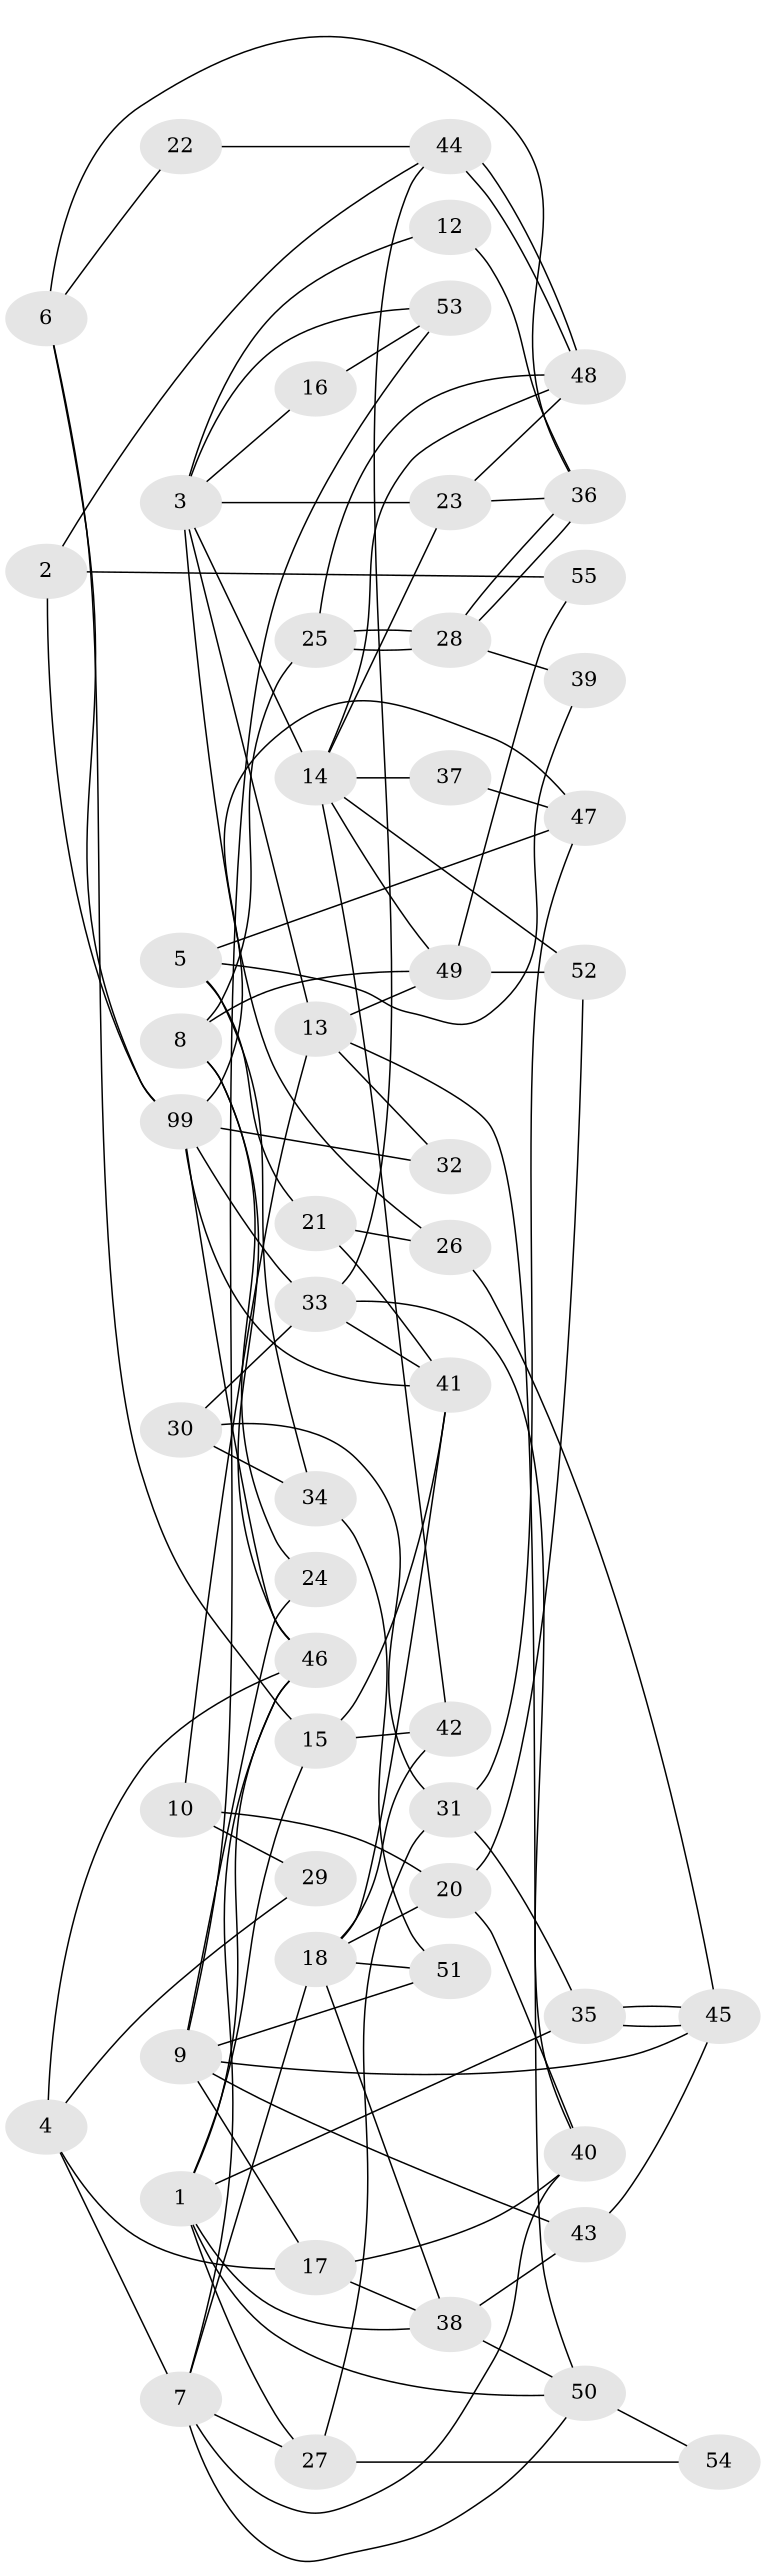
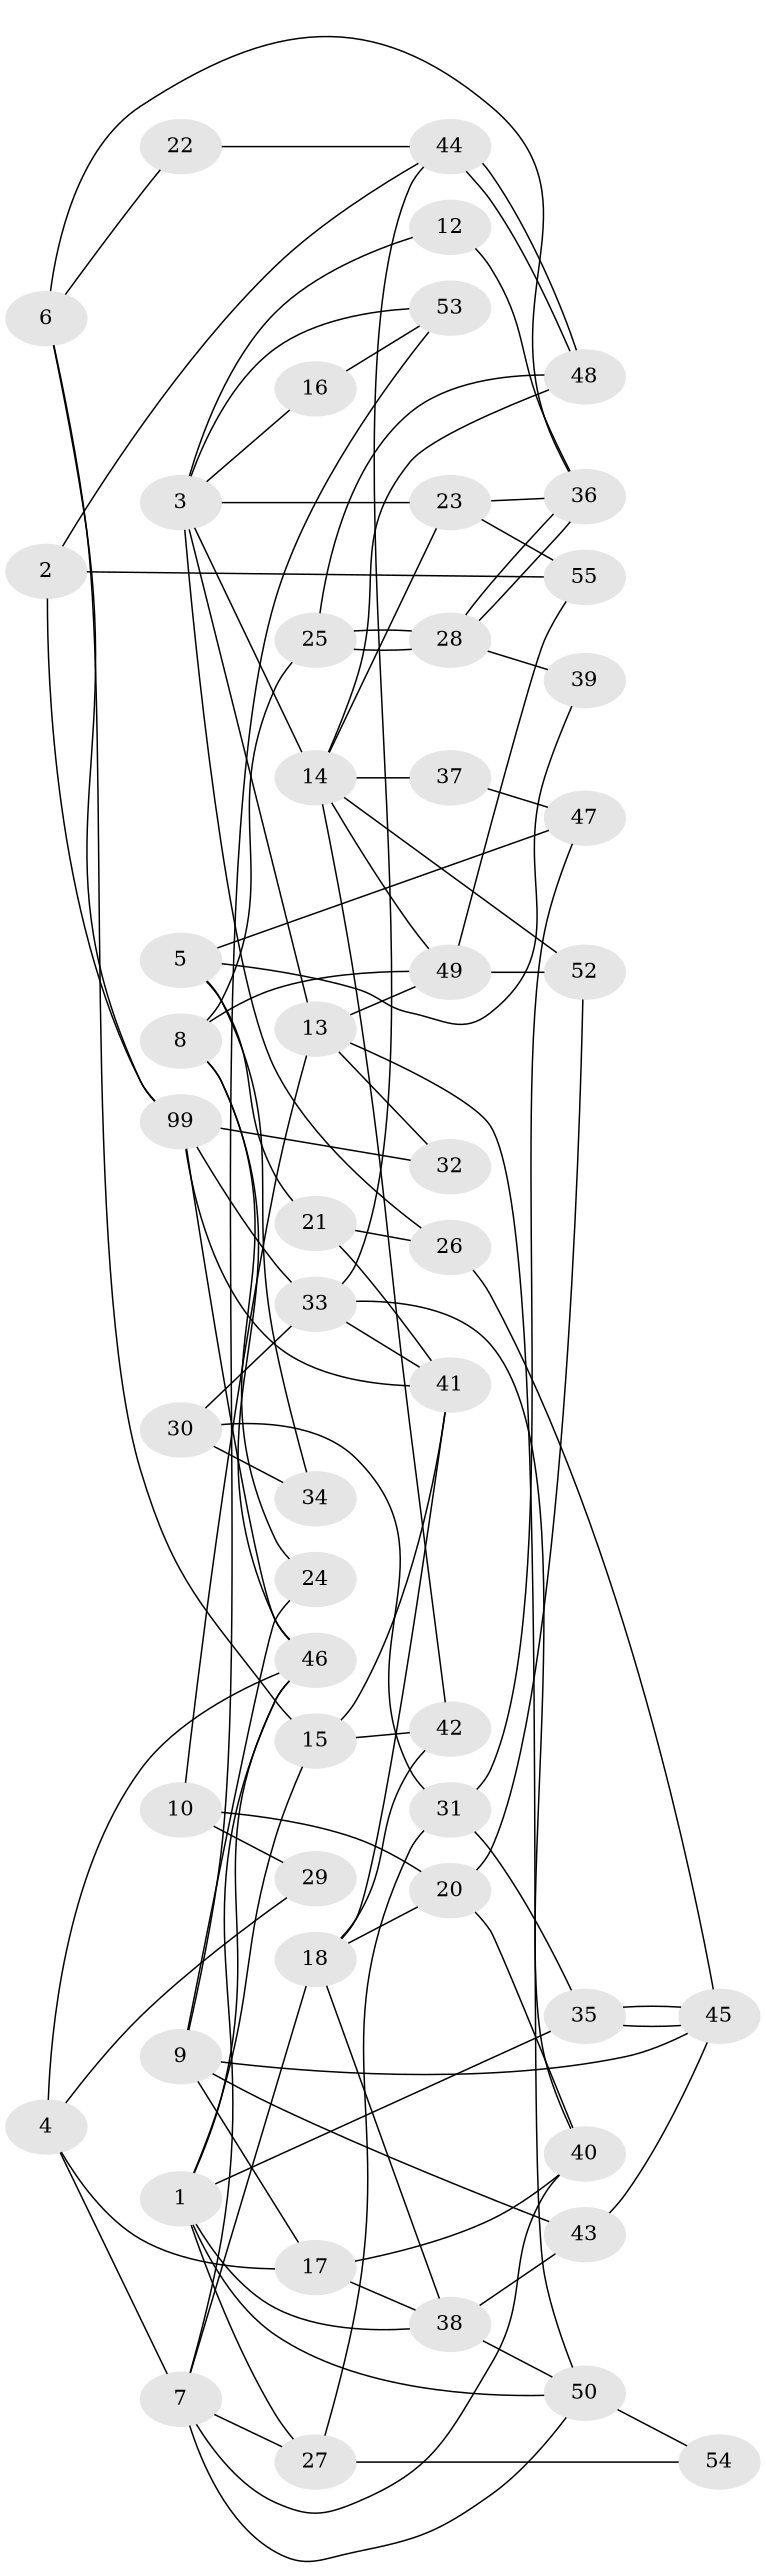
(518, 440) -> (516, 539)
(266, 748) -> none
(450, 1971) -> none
